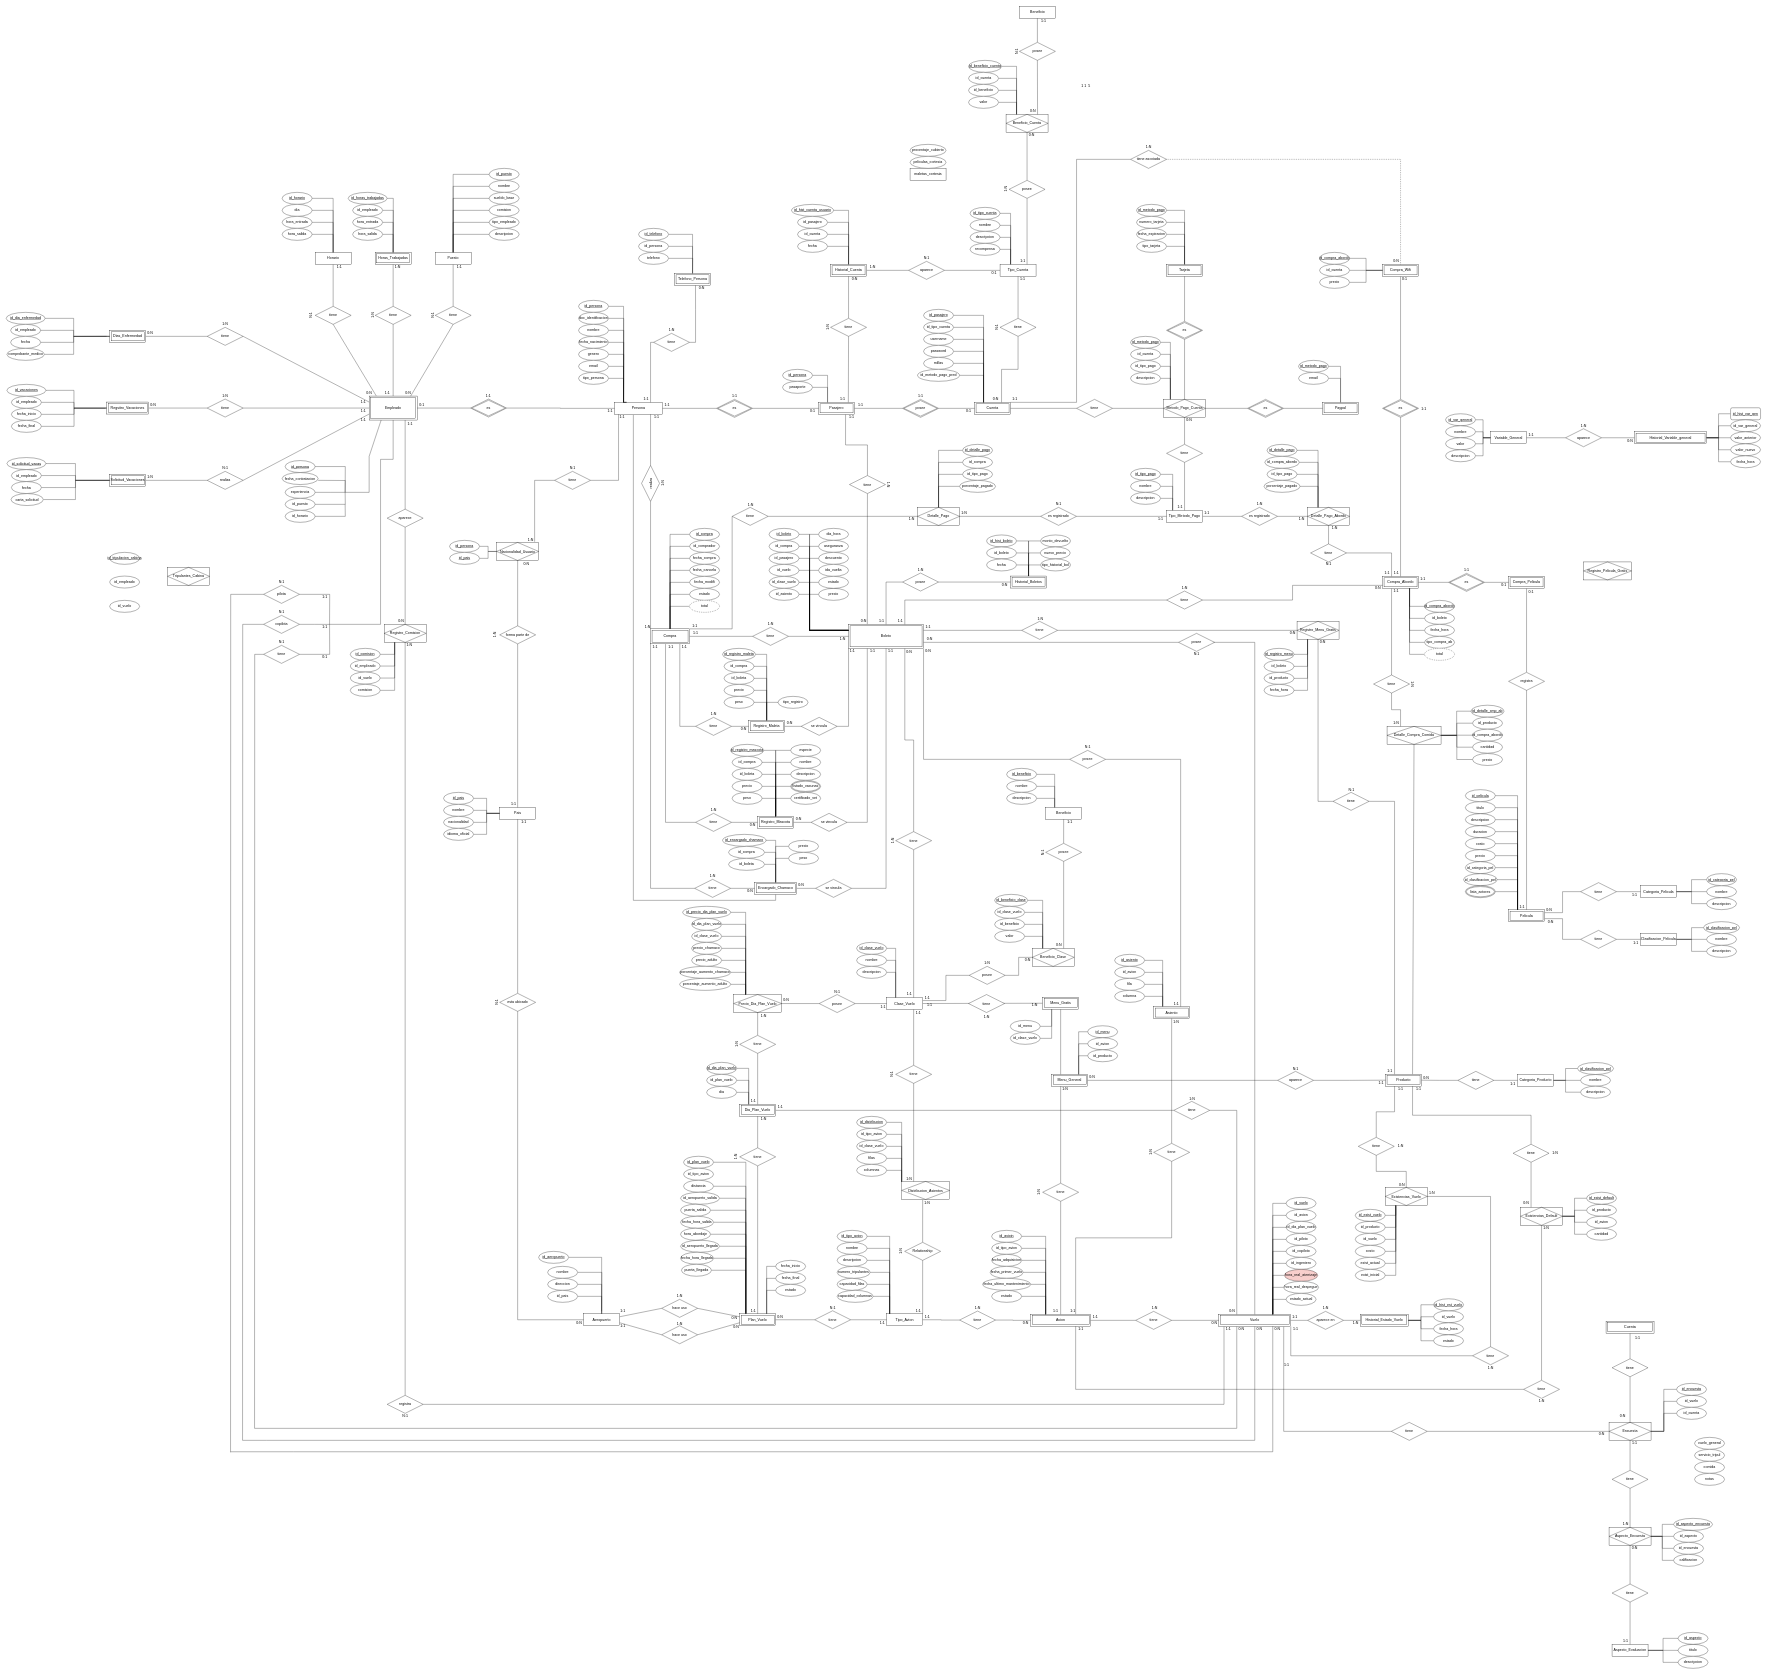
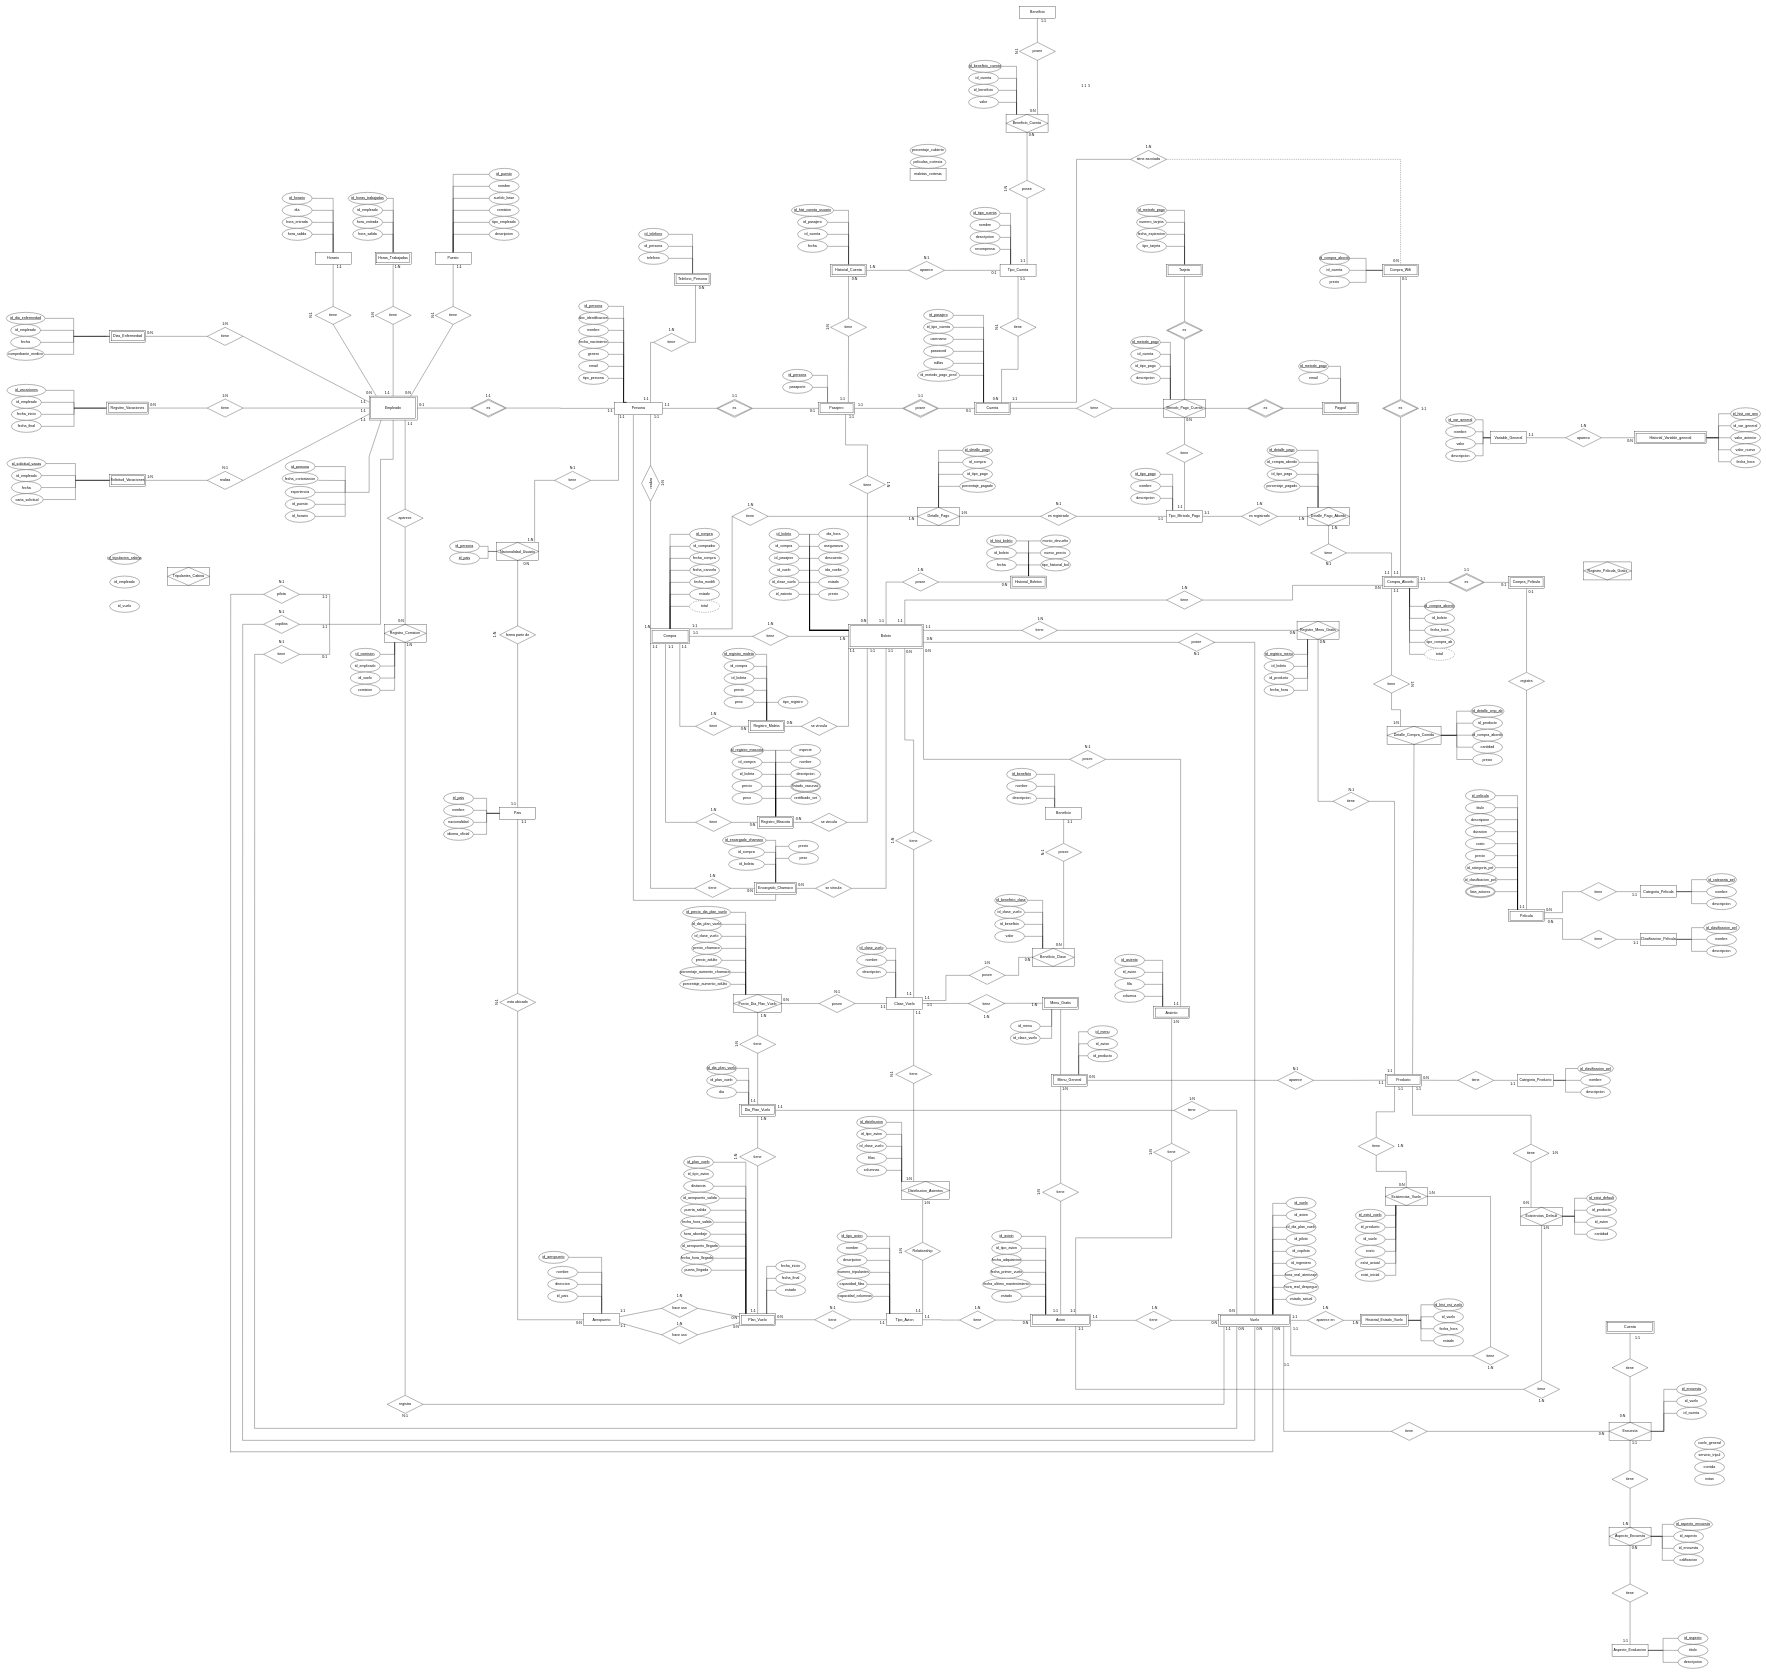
(1746, 414) -> (1746, 414)
(1301, 1275) -> (1301, 1275)
